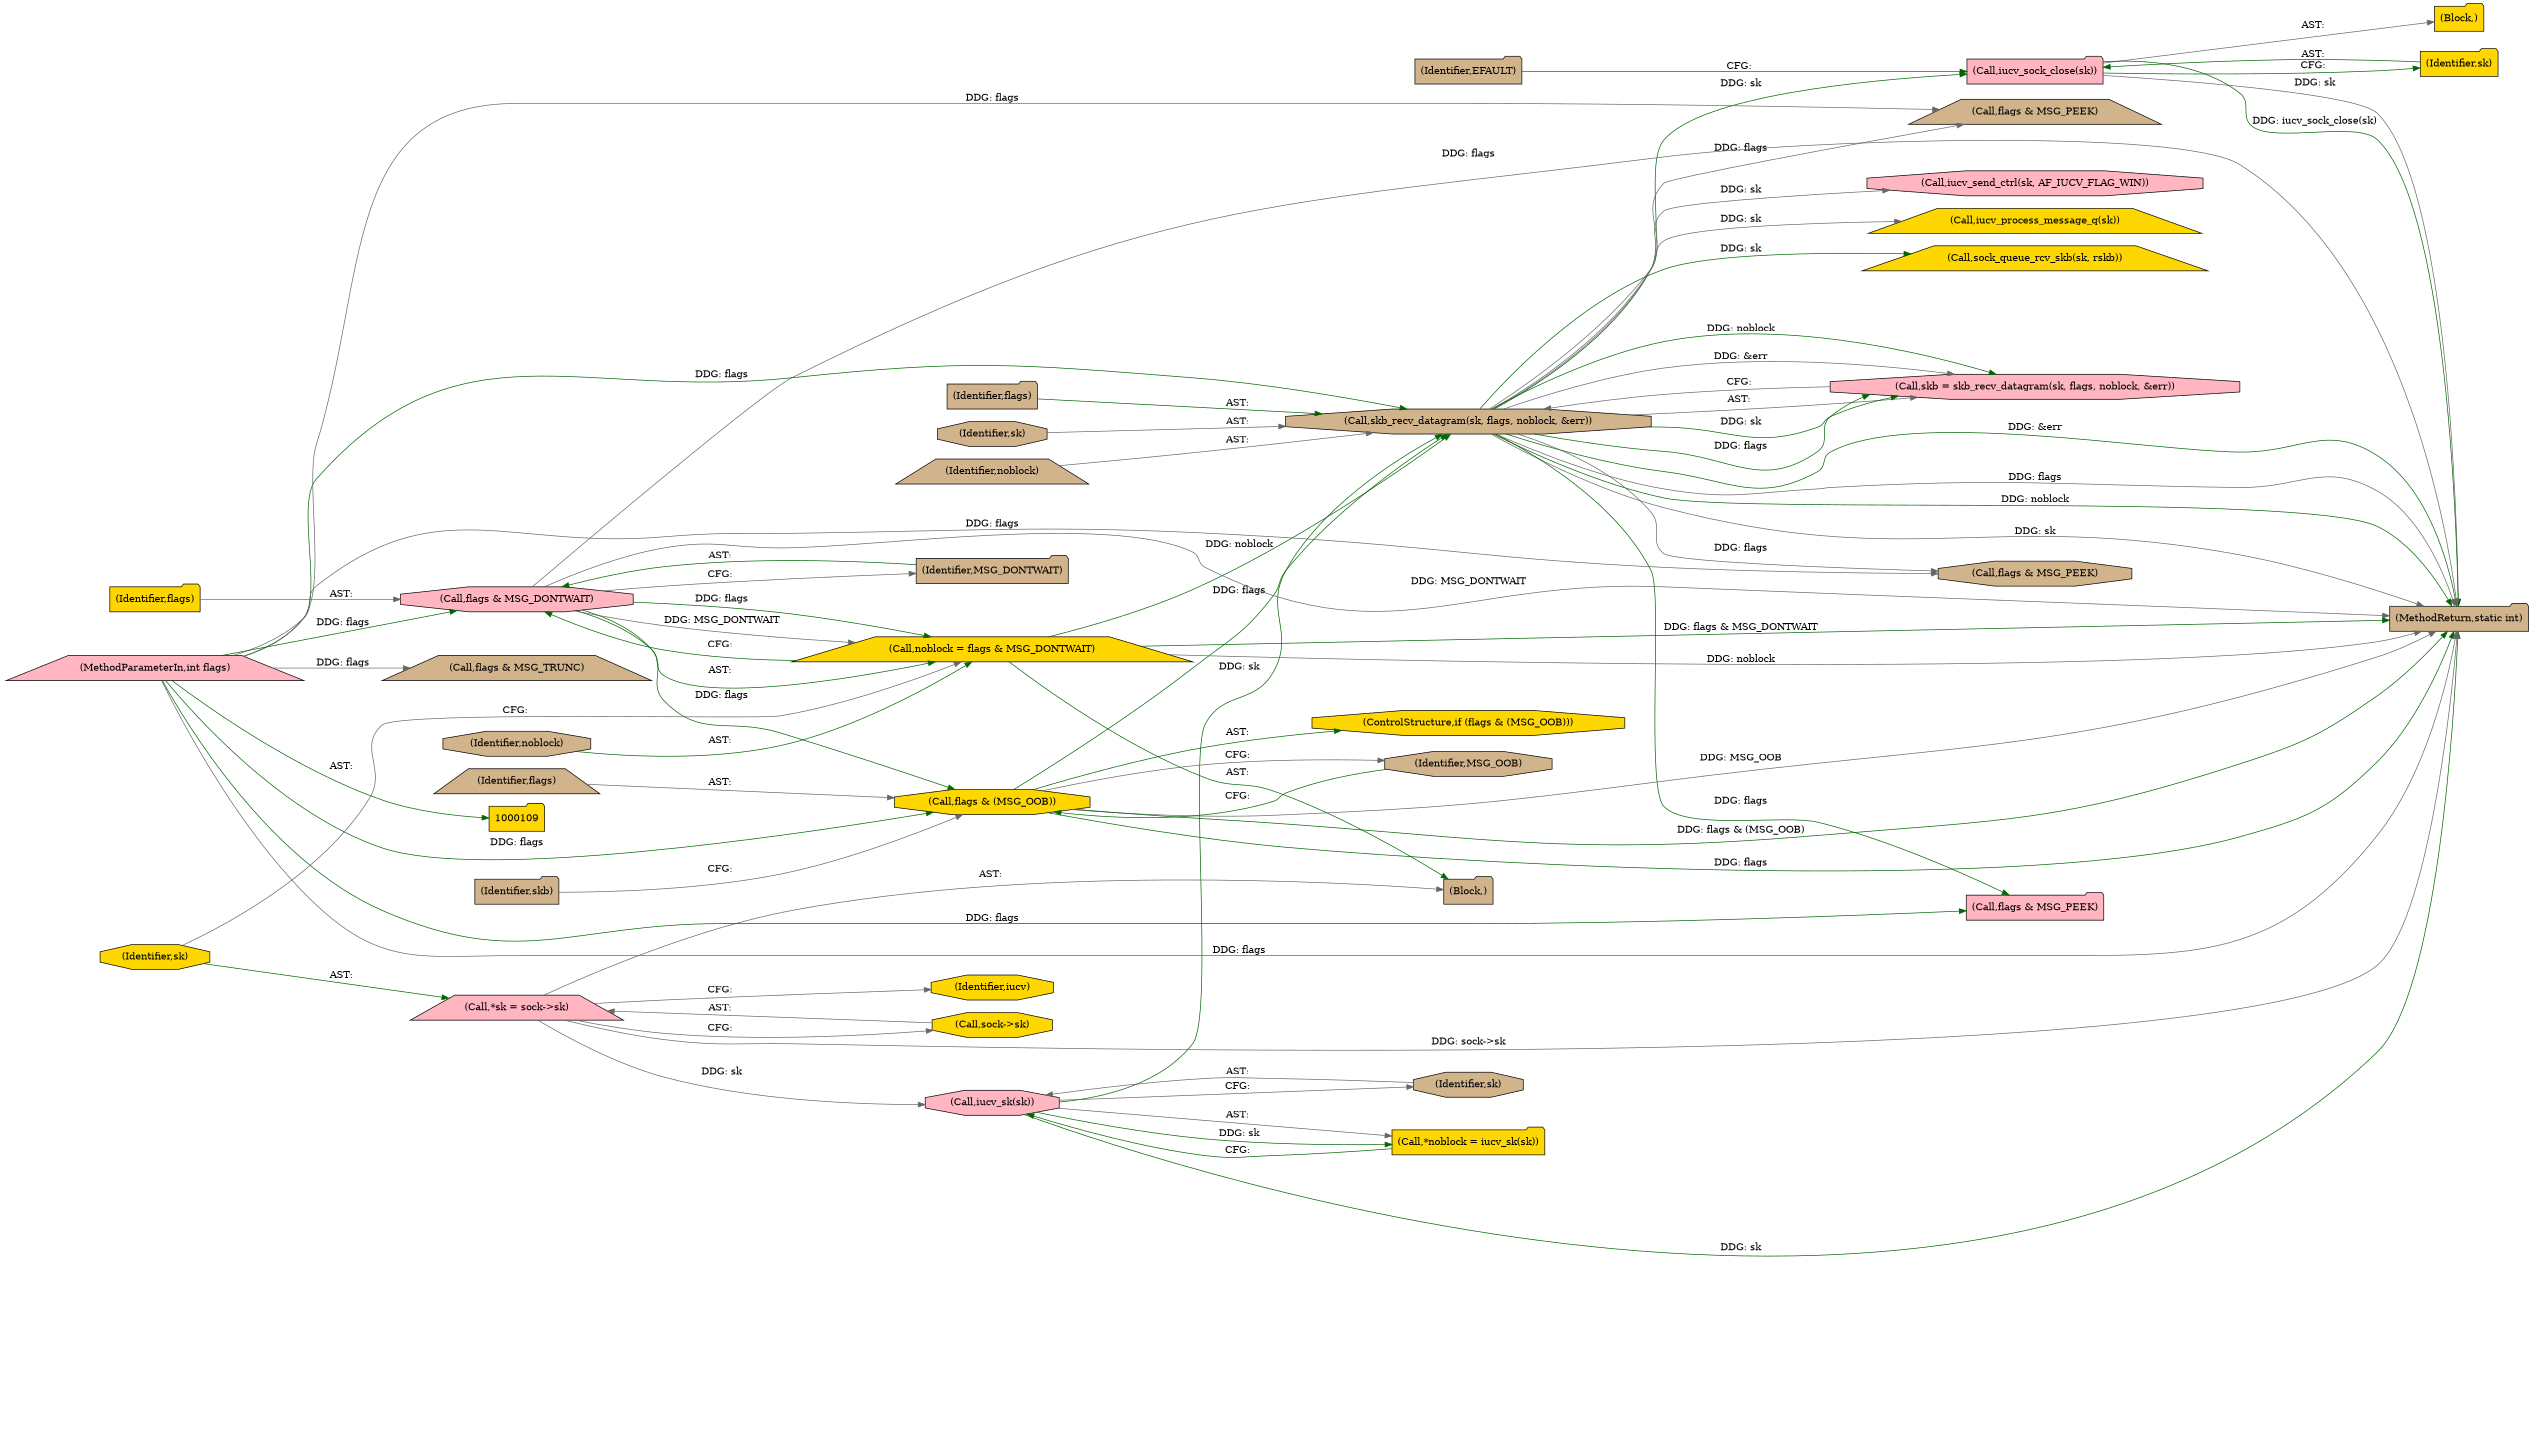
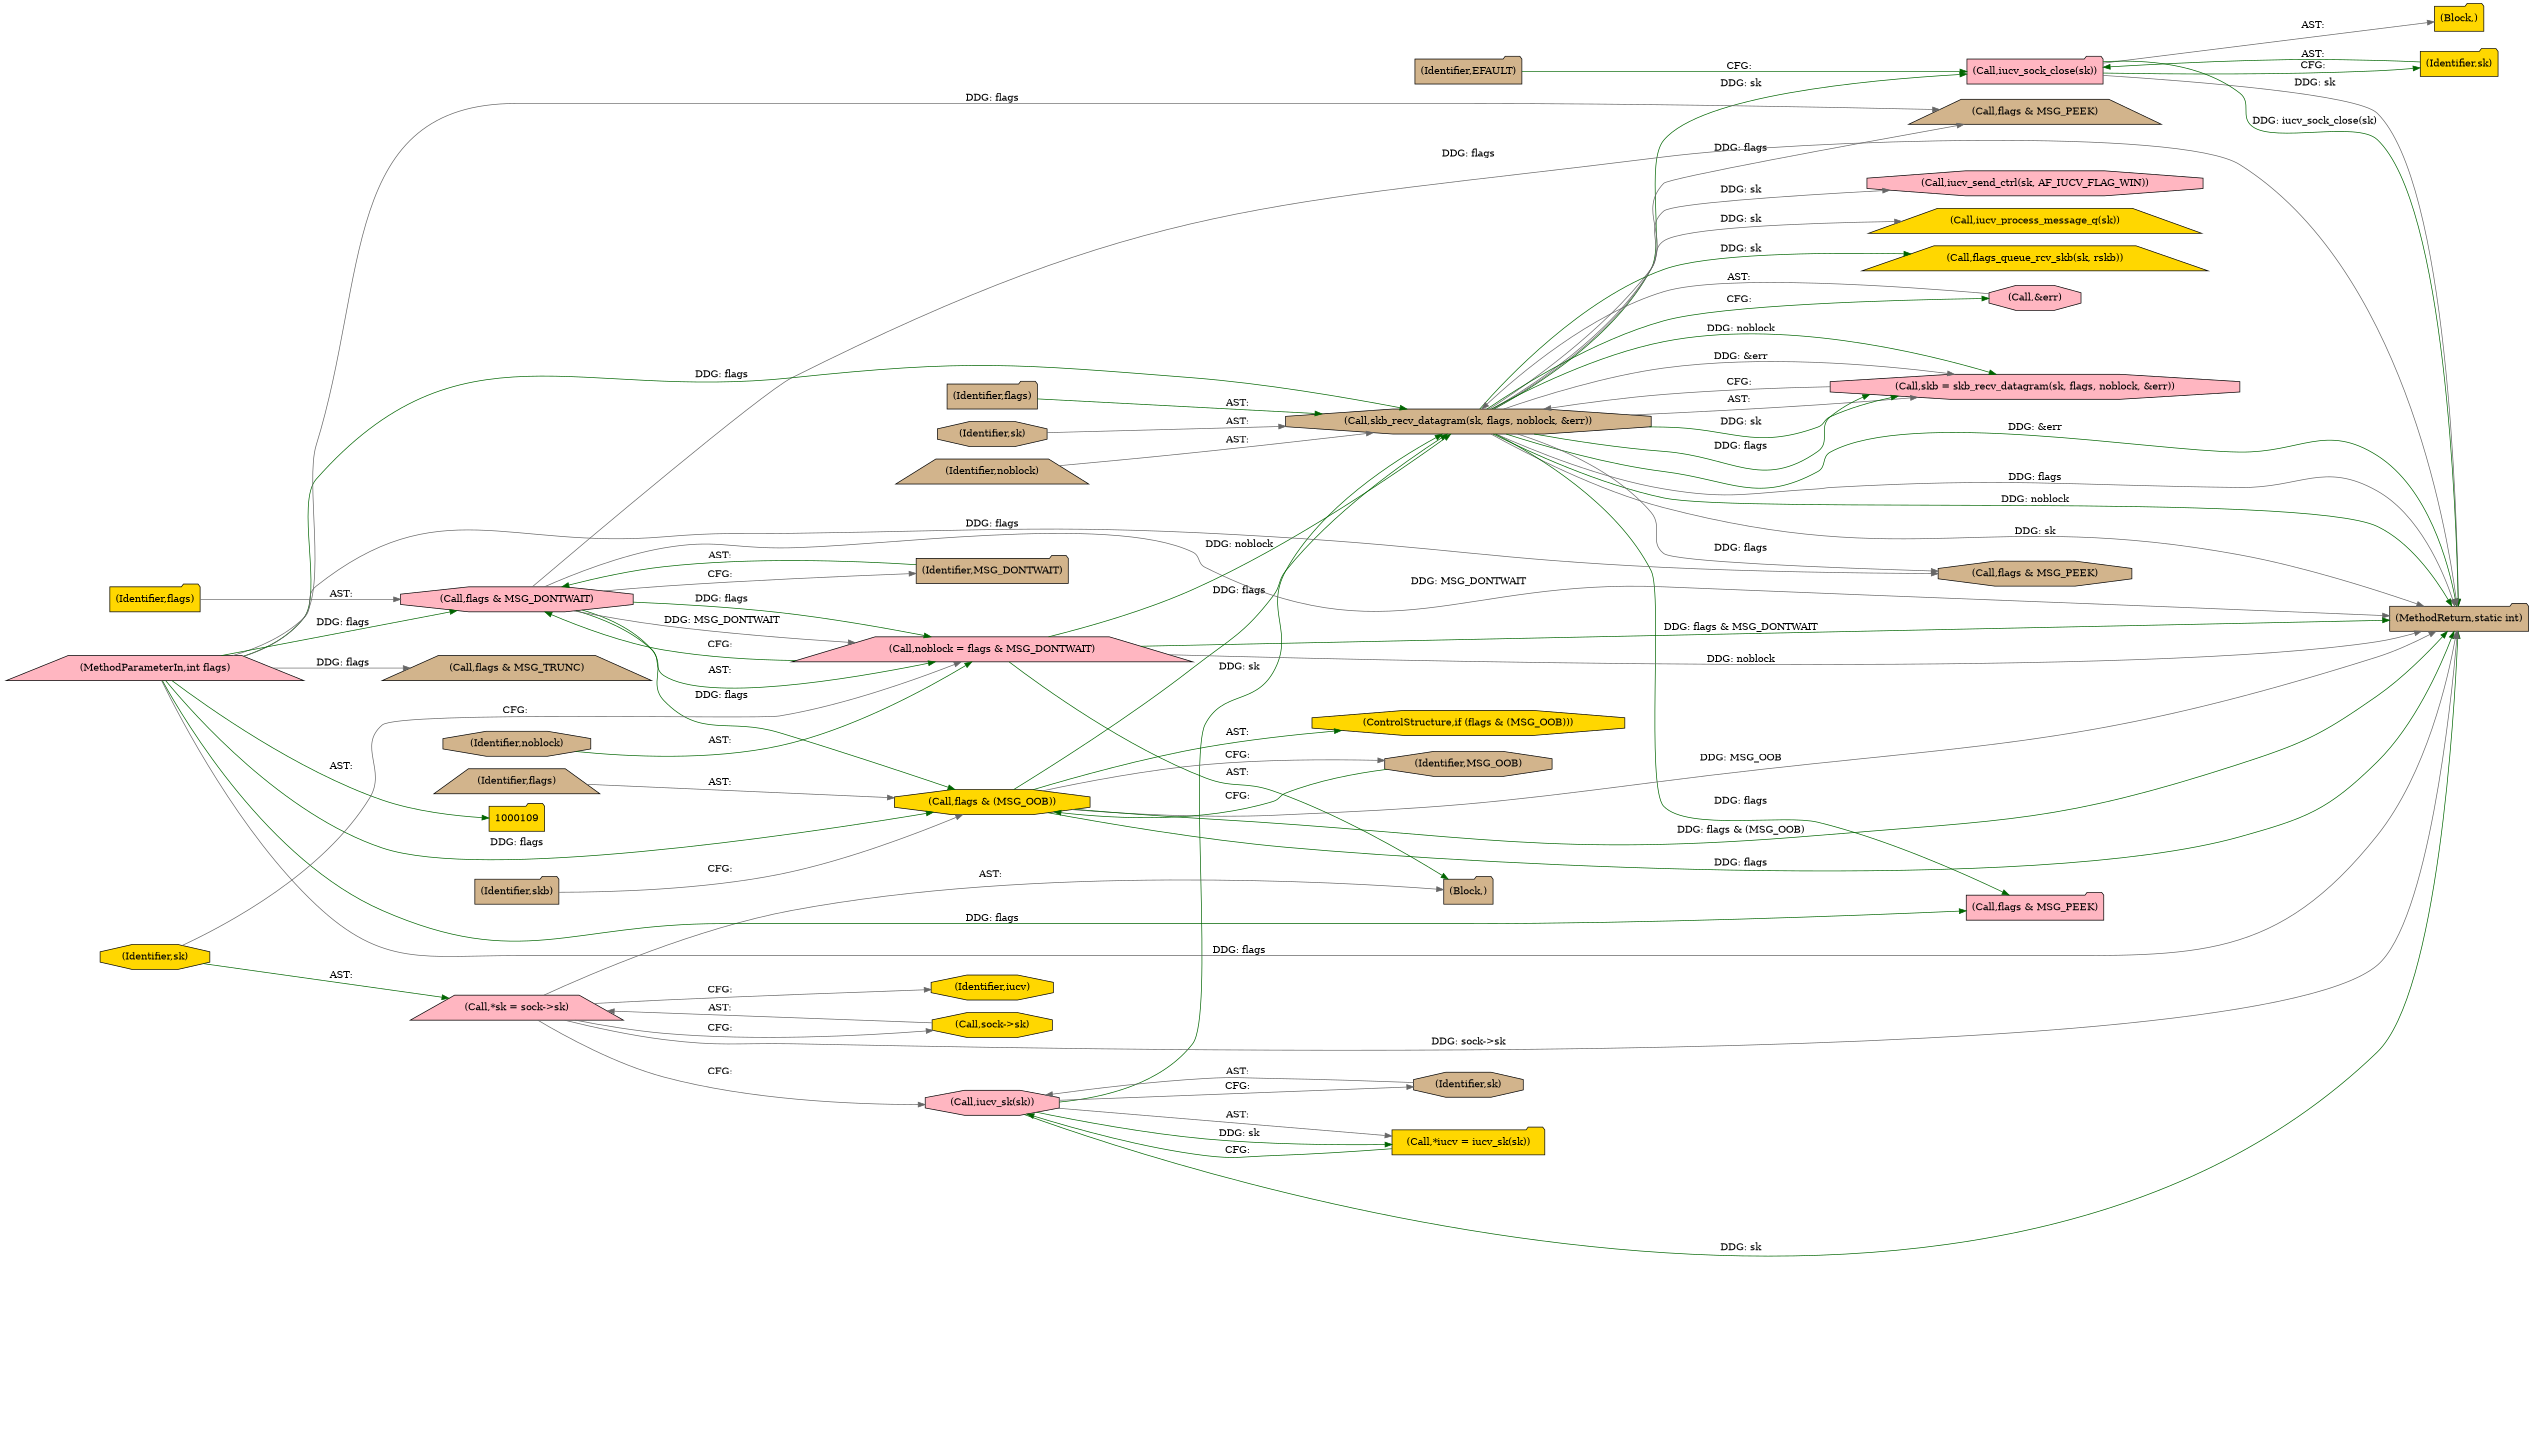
(2035, 258) -> (2035, 258)
none -> (2035, 298)
(992, 649) -> (992, 649)
(722, 1072) -> (722, 1072)
(1468, 1142) -> (1468, 1142)
